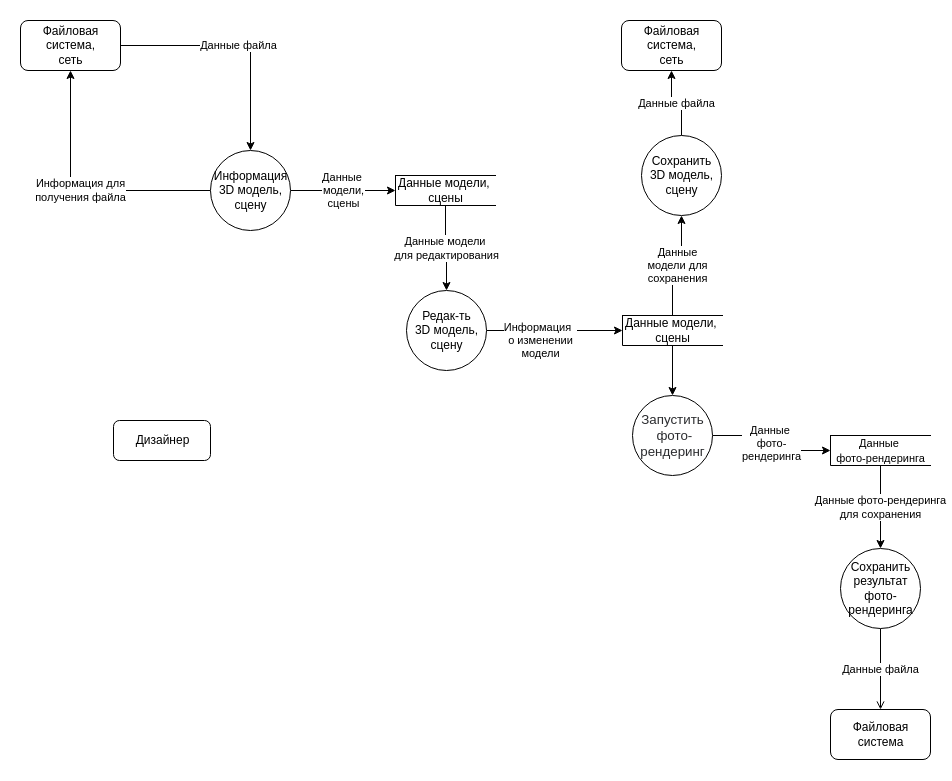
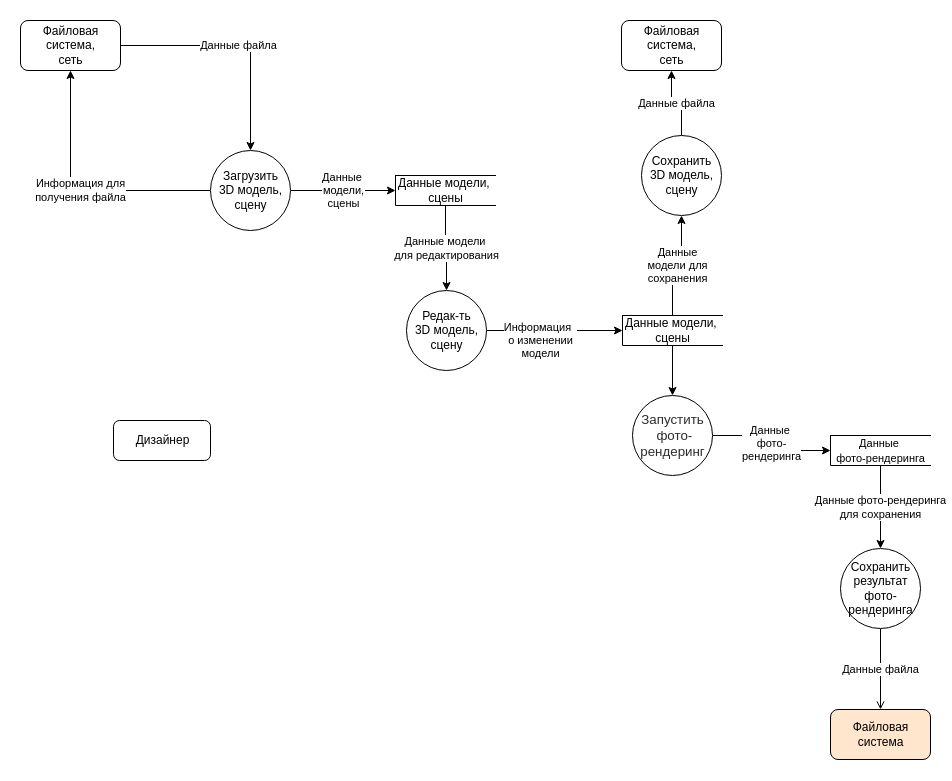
(251, 191) -> (251, 191)
(881, 735) -> (881, 735)
